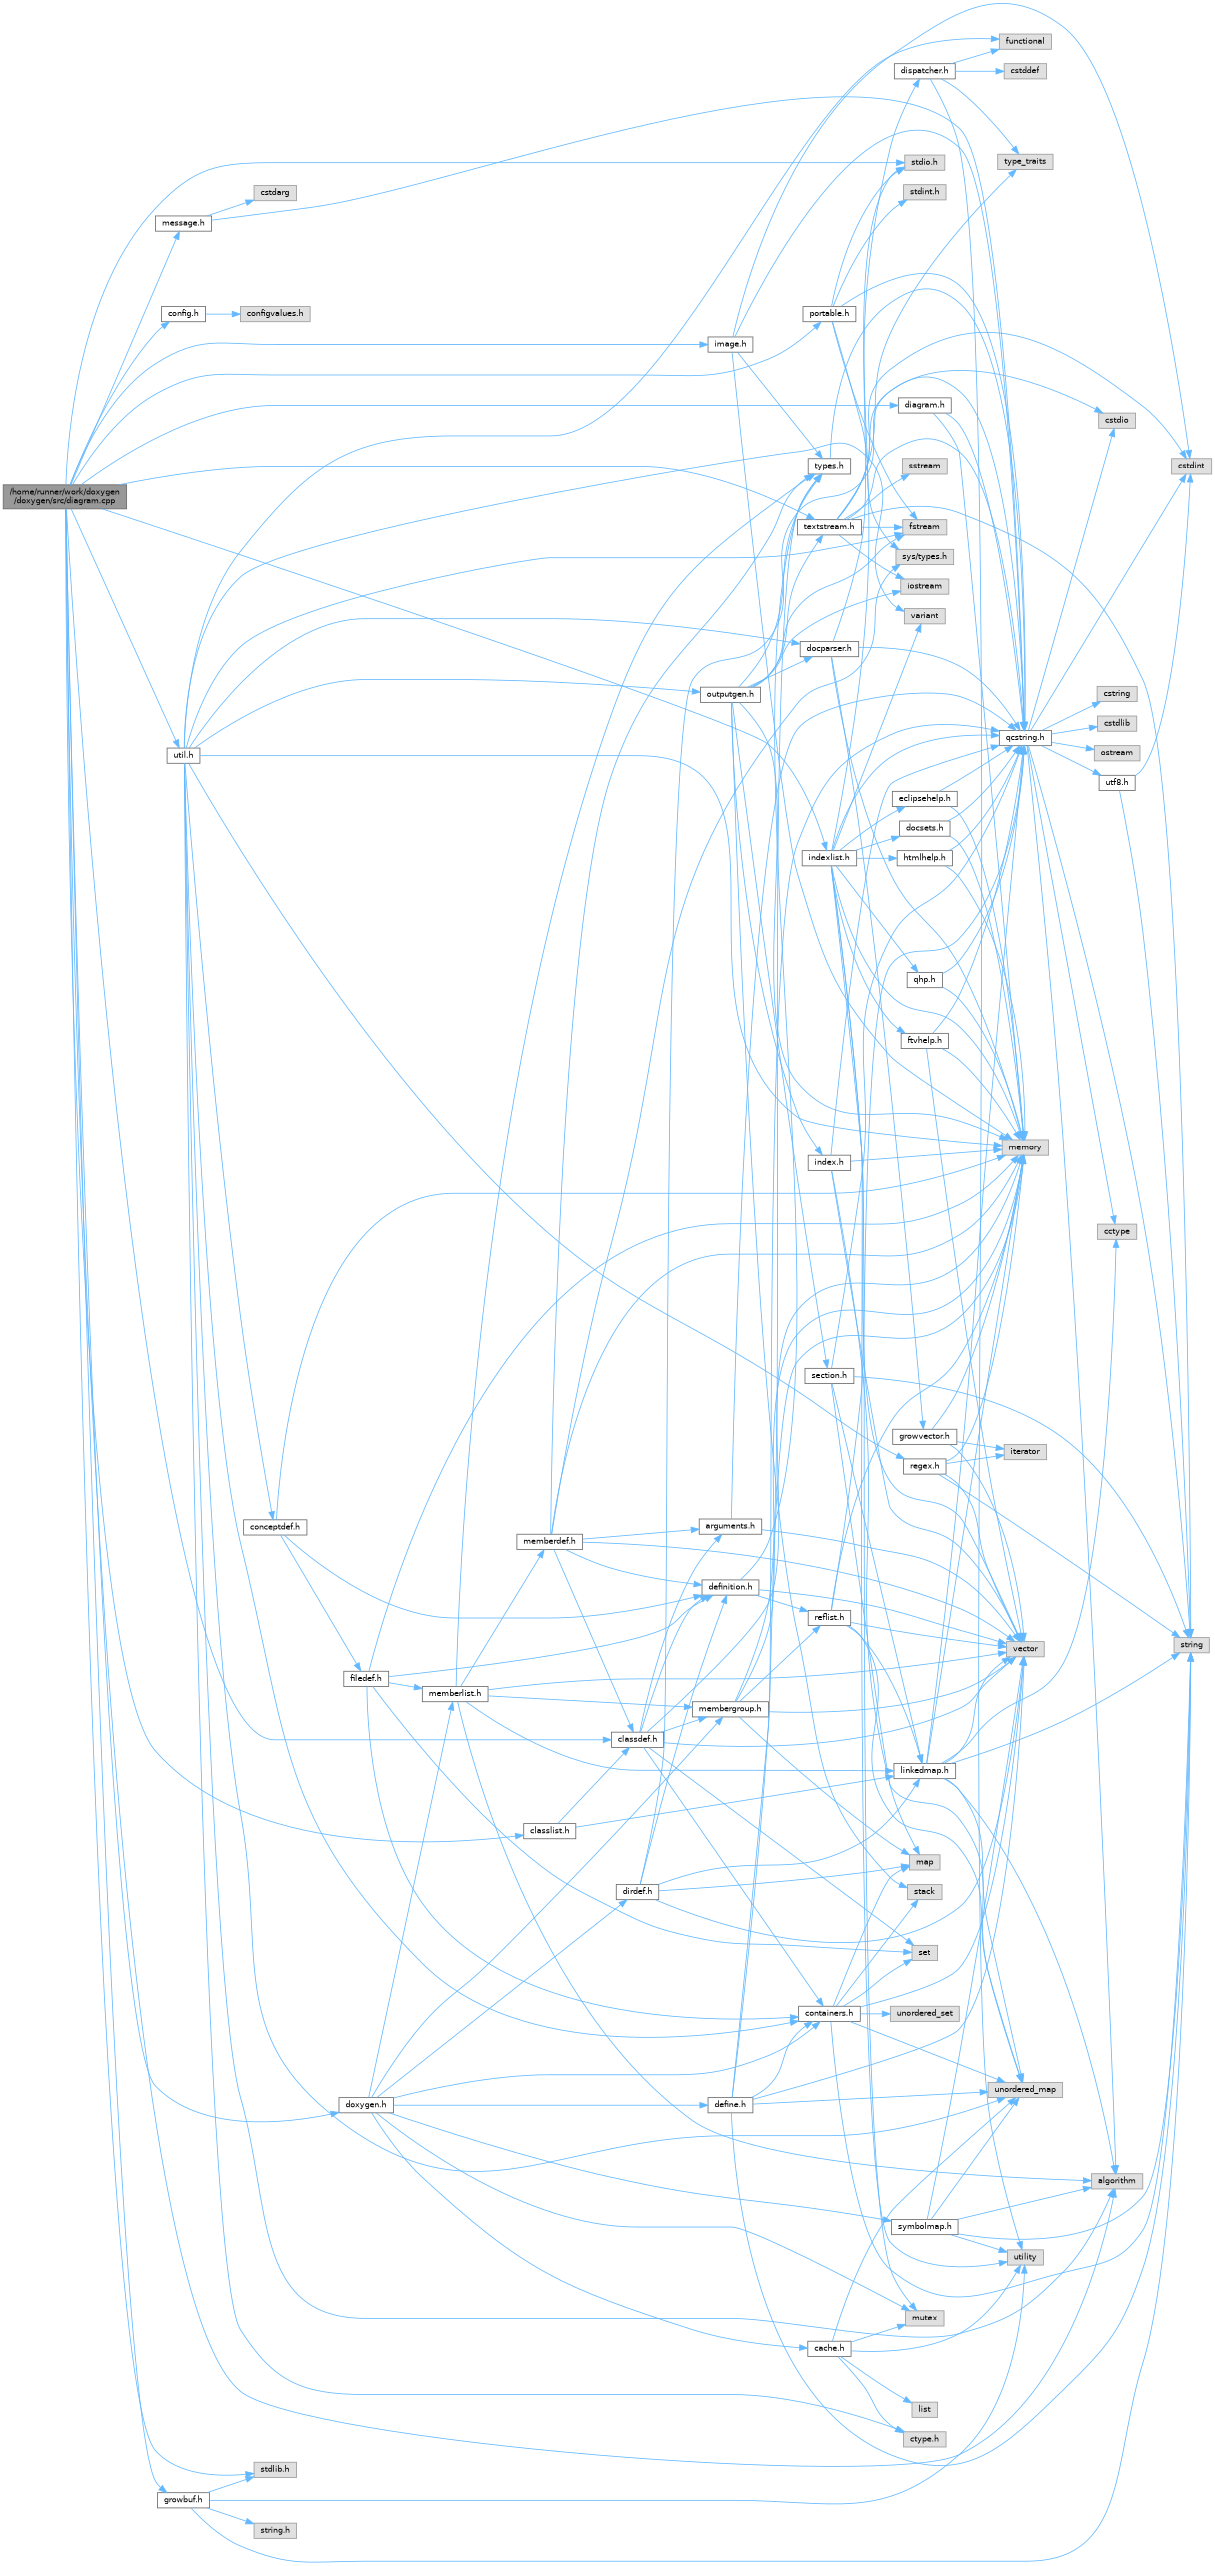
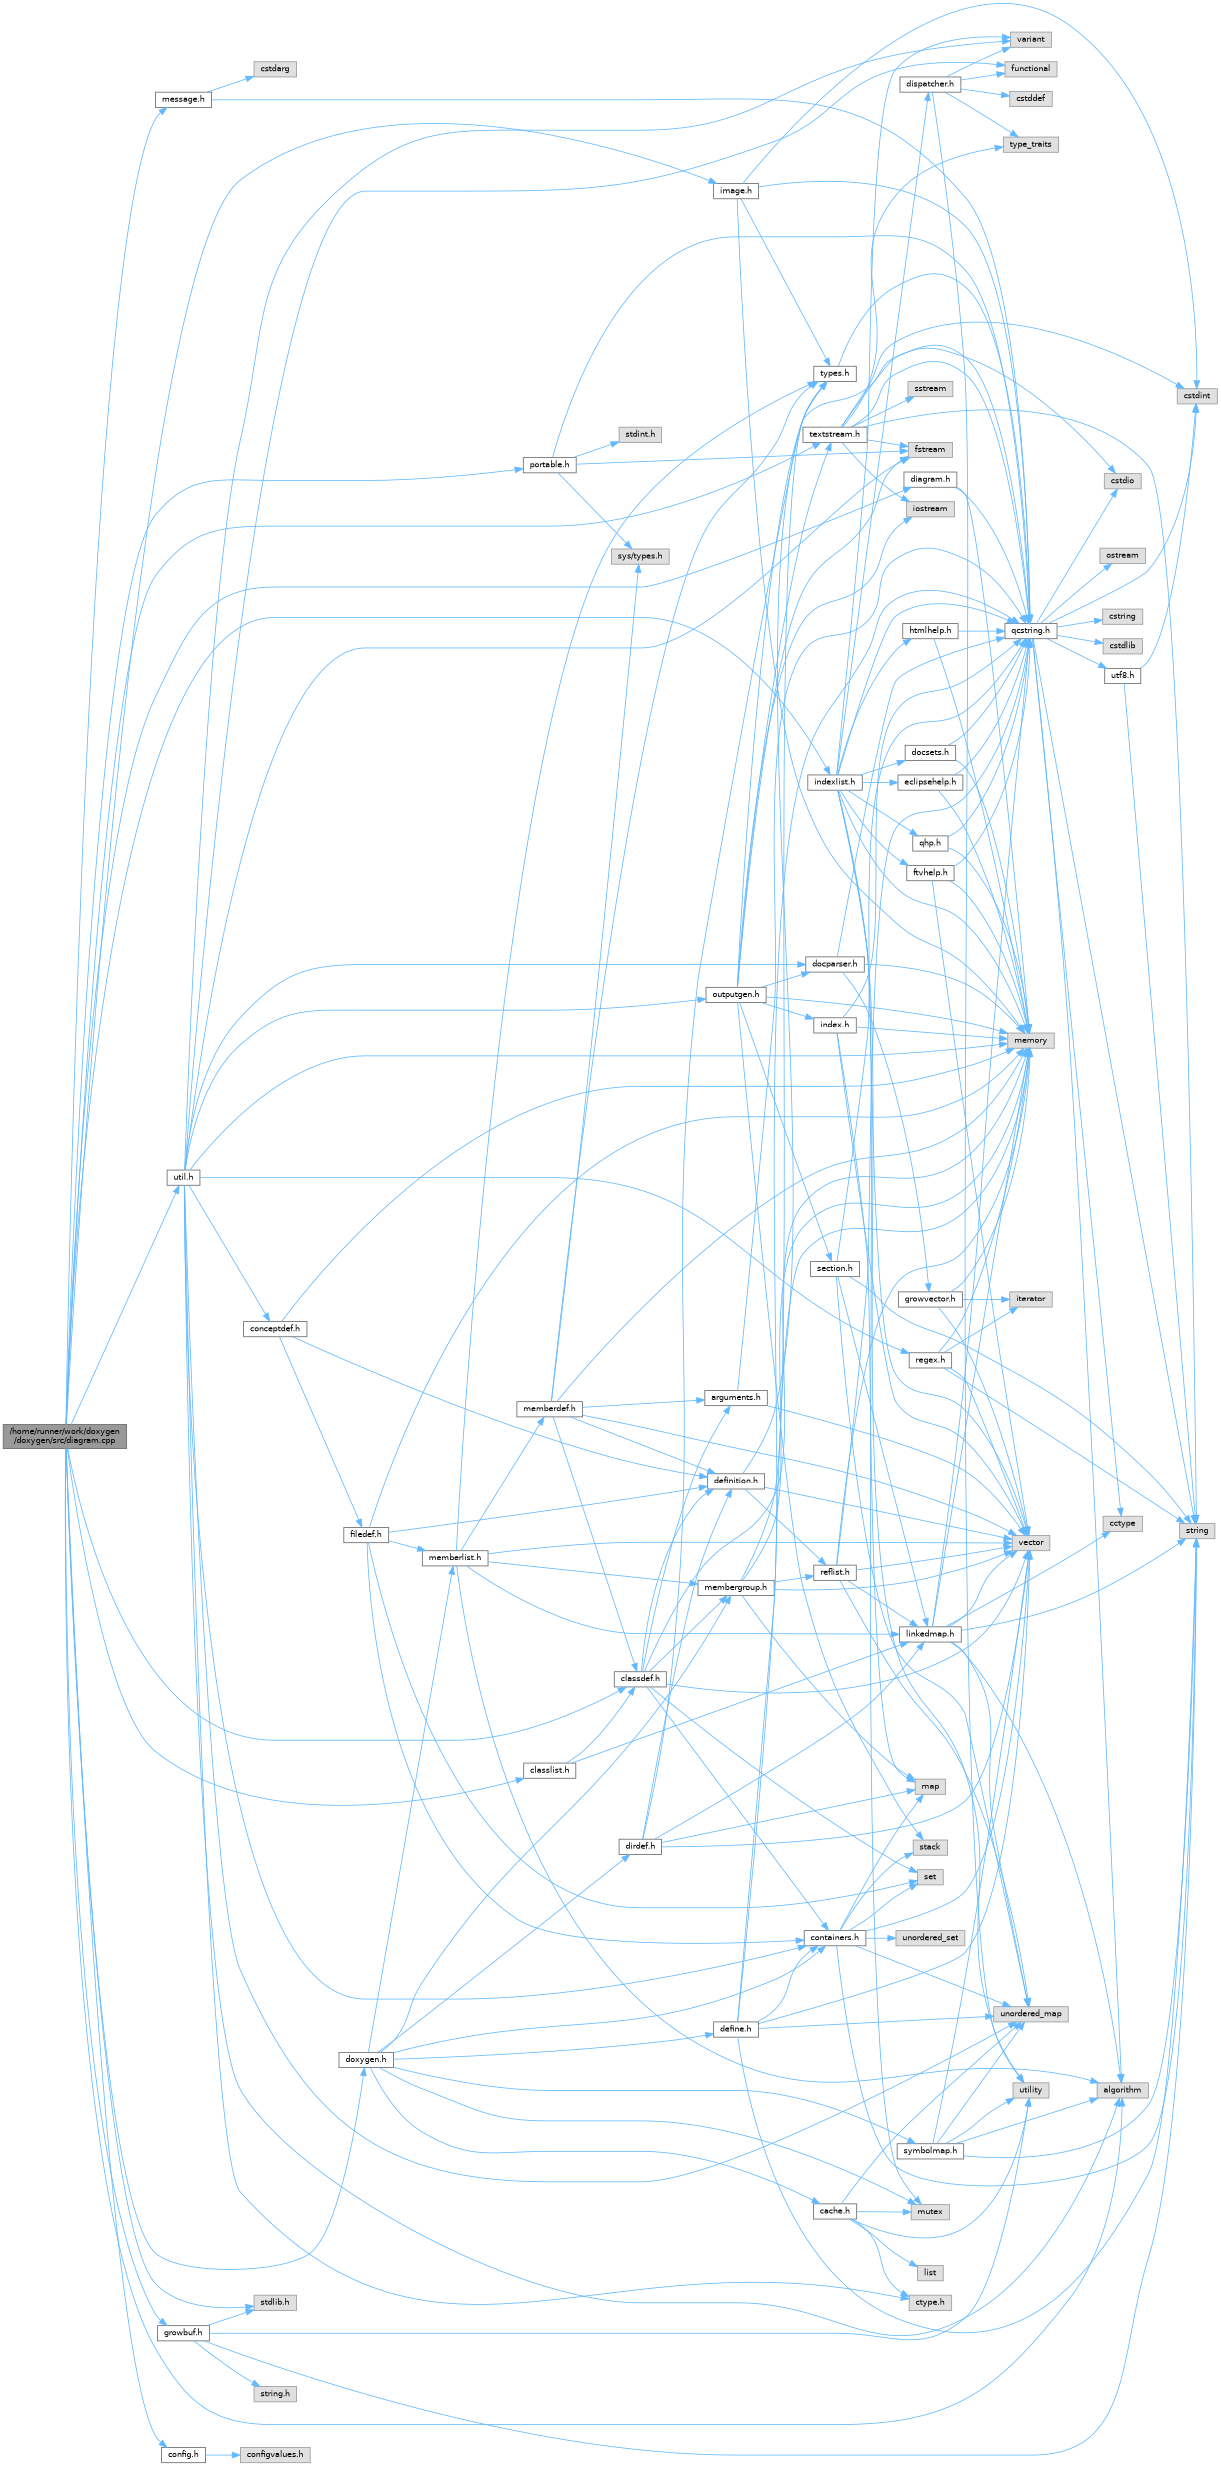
none -> (964, 68)
(925, 163) -> none
